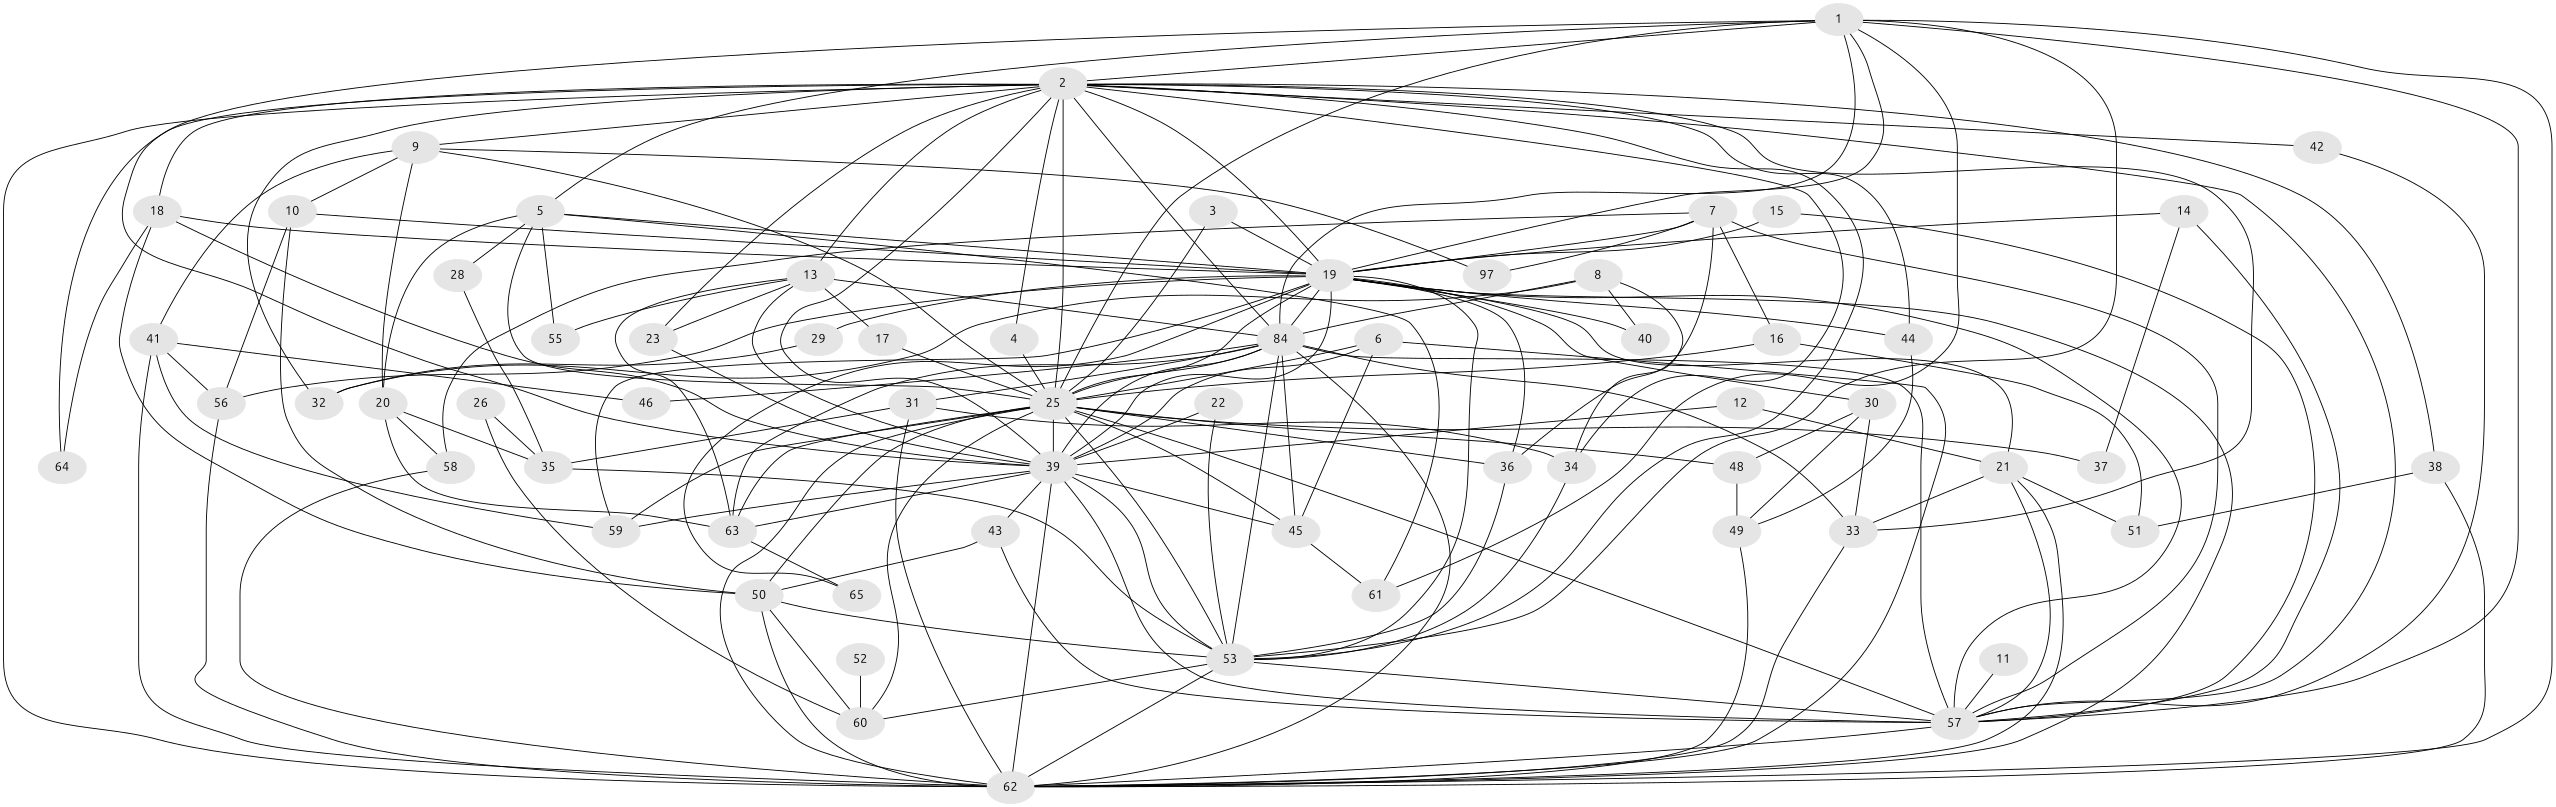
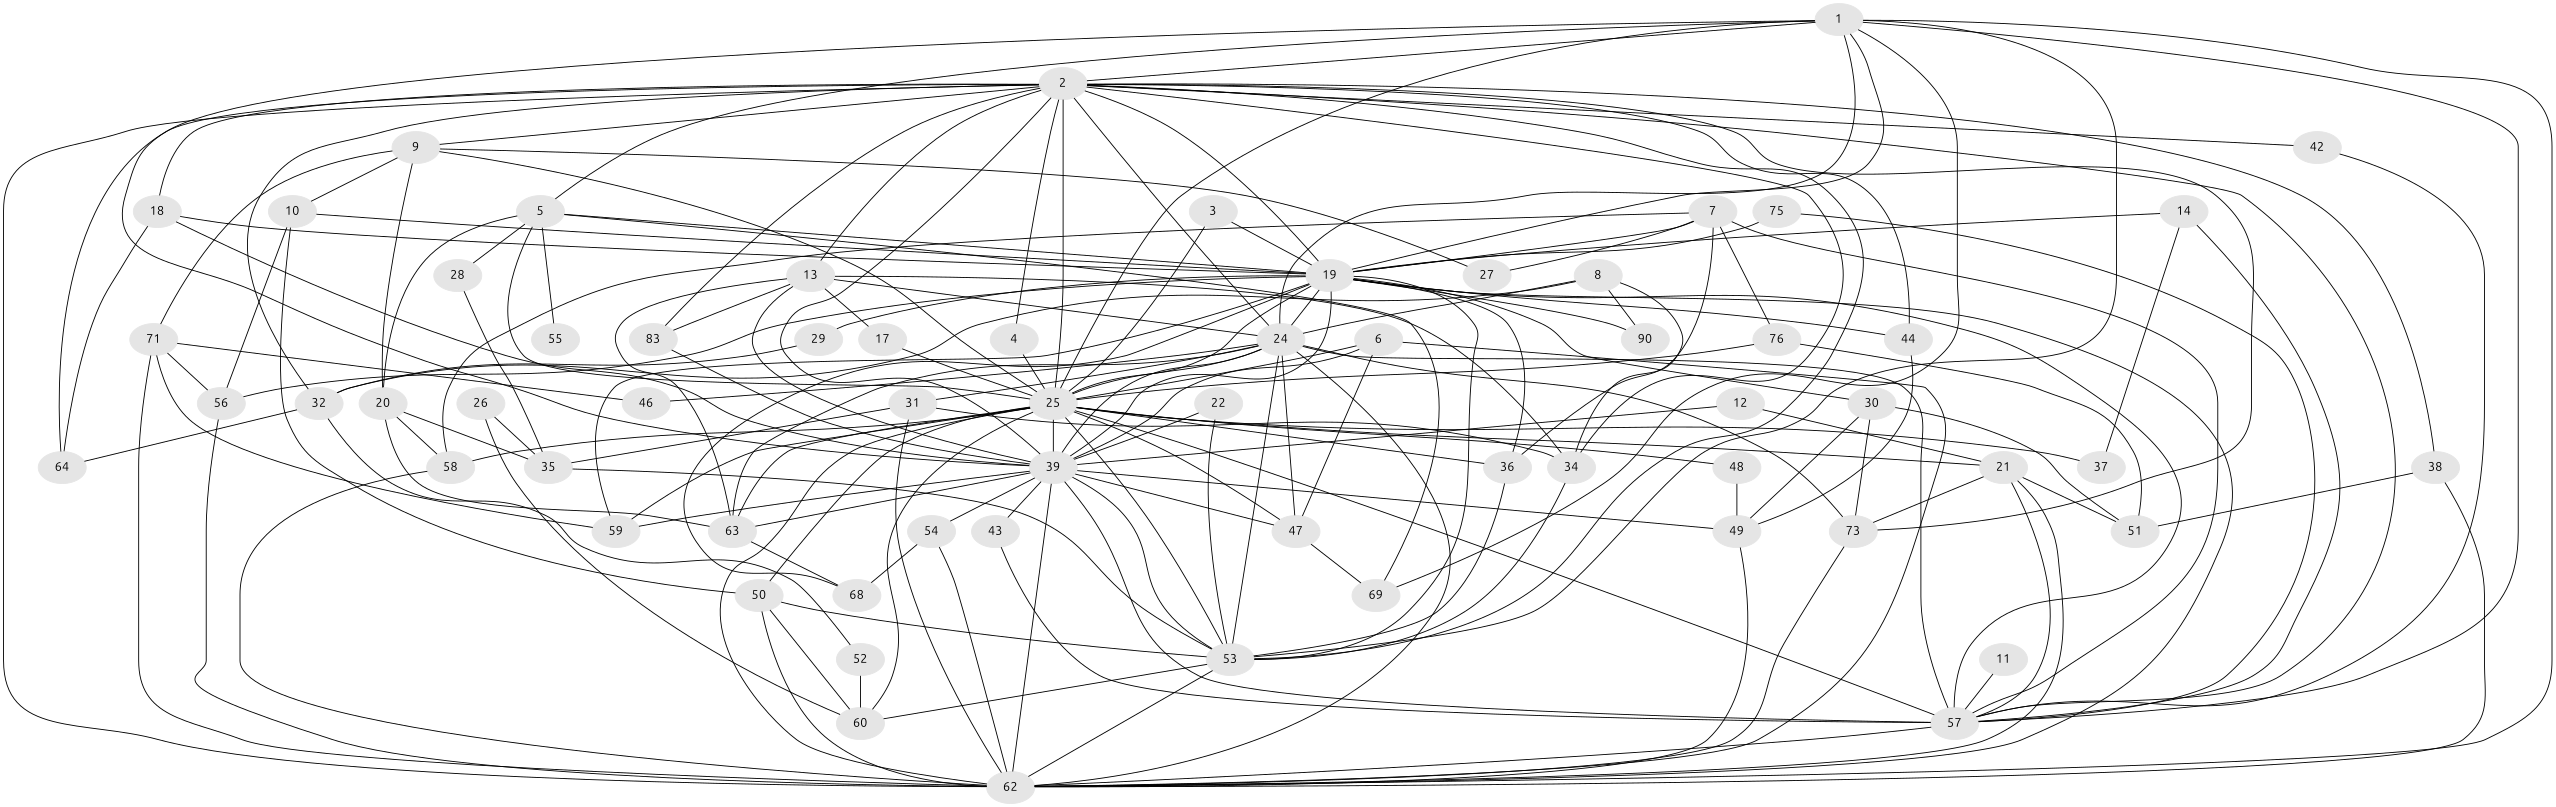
(1777, 212) -> (1777, 212)
(1487, 276) -> (1487, 276)
(680, 301) -> (1186, 287)
(154, 340) -> (154, 340)
(653, 340) -> (653, 340)
(1281, 340) -> (1281, 340)
(1645, 340) -> (1645, 340)
(1777, 340) -> (1777, 340)
(1598, 345) -> (1573, 442)
none -> (807, 430)
none -> (191, 436)
(1804, 436) -> (2018, 442)
none -> (1395, 500)
(331, 523) -> none
none -> (932, 532)
(1296, 532) -> (1296, 532)
(1853, 532) -> (1853, 532)
none -> (584, 548)
(880, 567) -> none
(857, 596) -> (857, 596)
(1376, 596) -> (1376, 596)
(1592, 692) -> none
